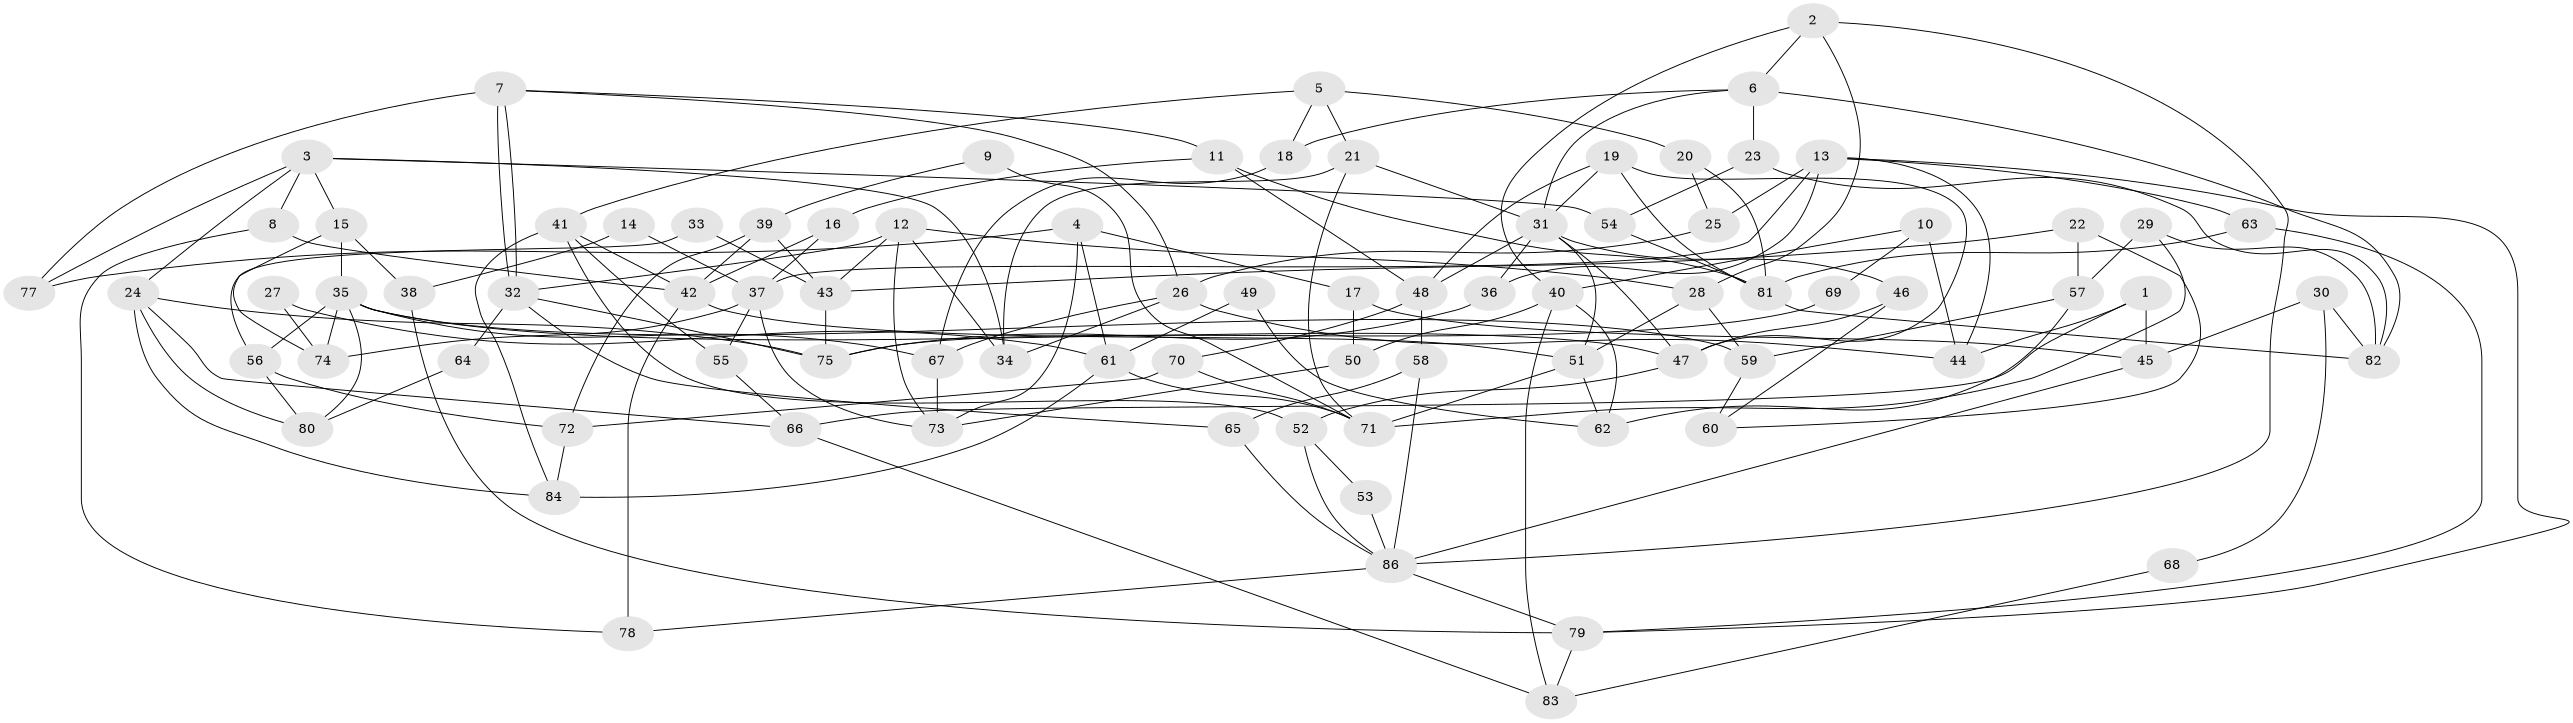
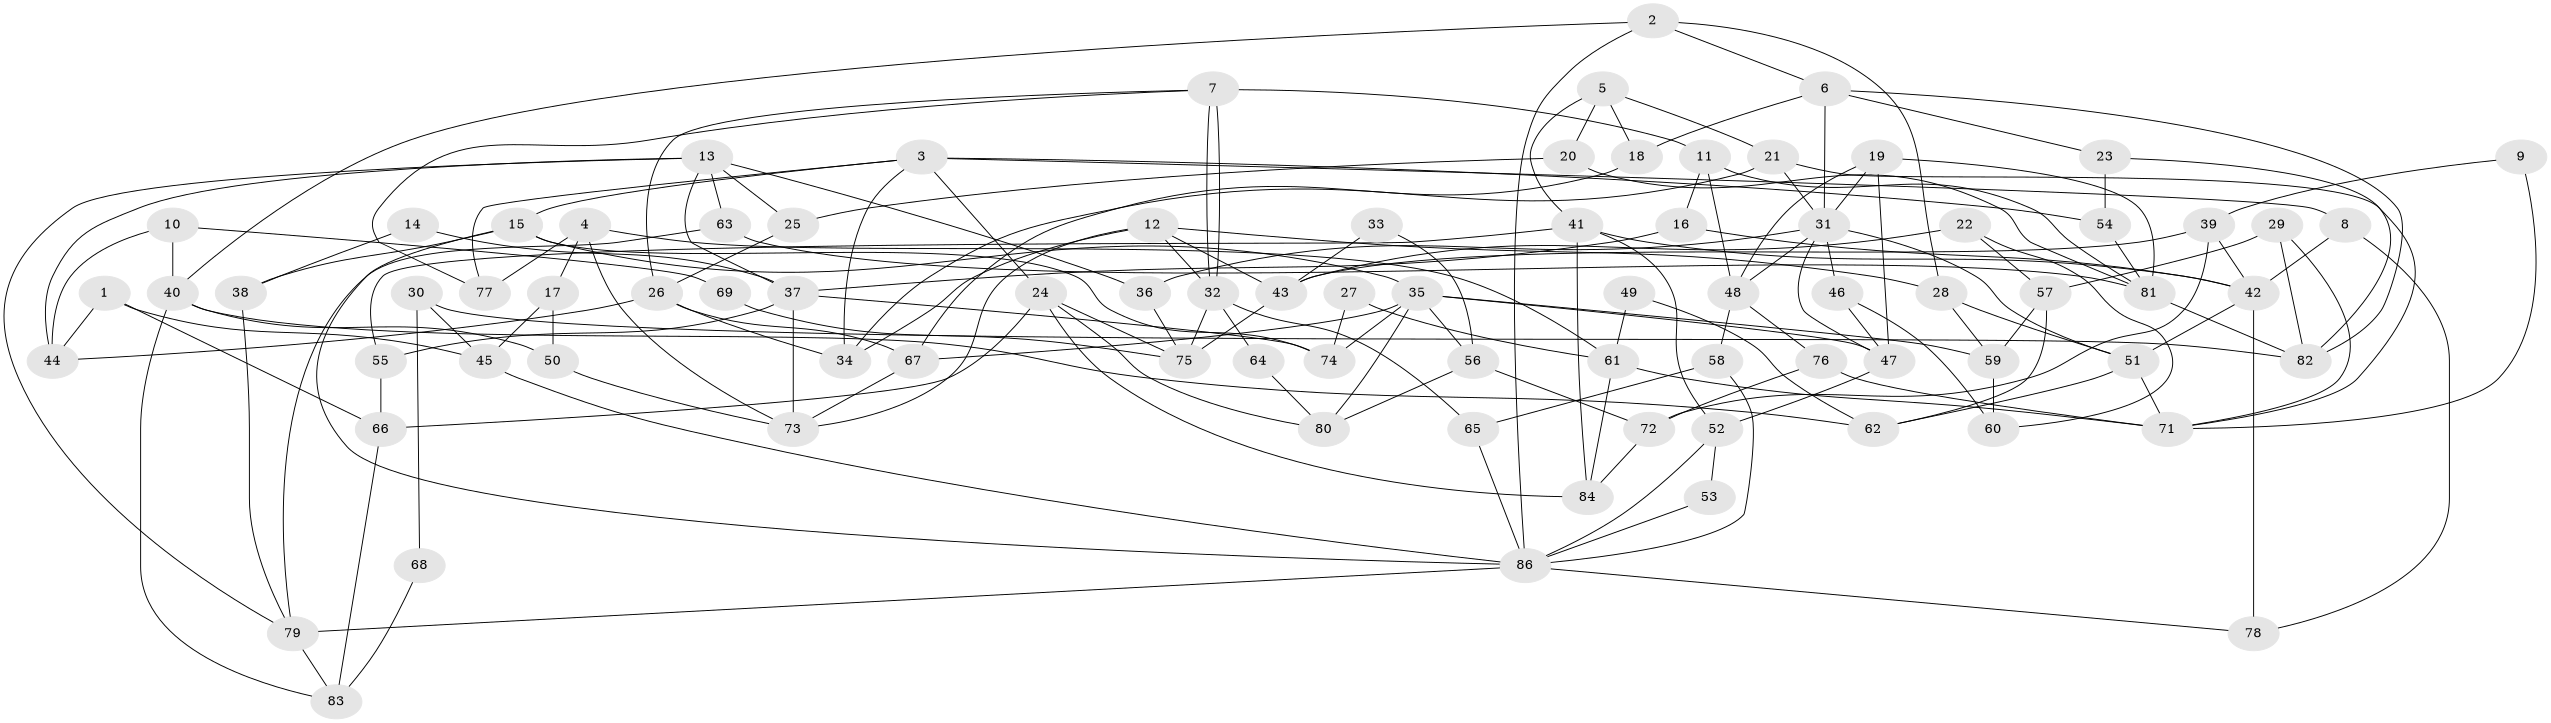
(1178, 361) -> (1821, 361)
none -> (755, 526)
